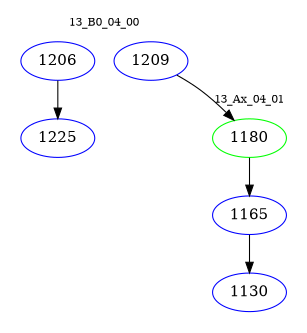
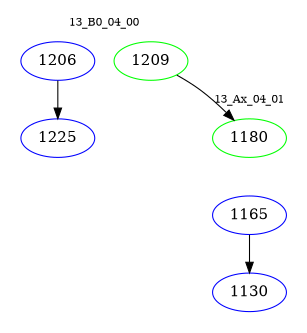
(151, 61) -> (151, 61)
(250, 171) -> none
